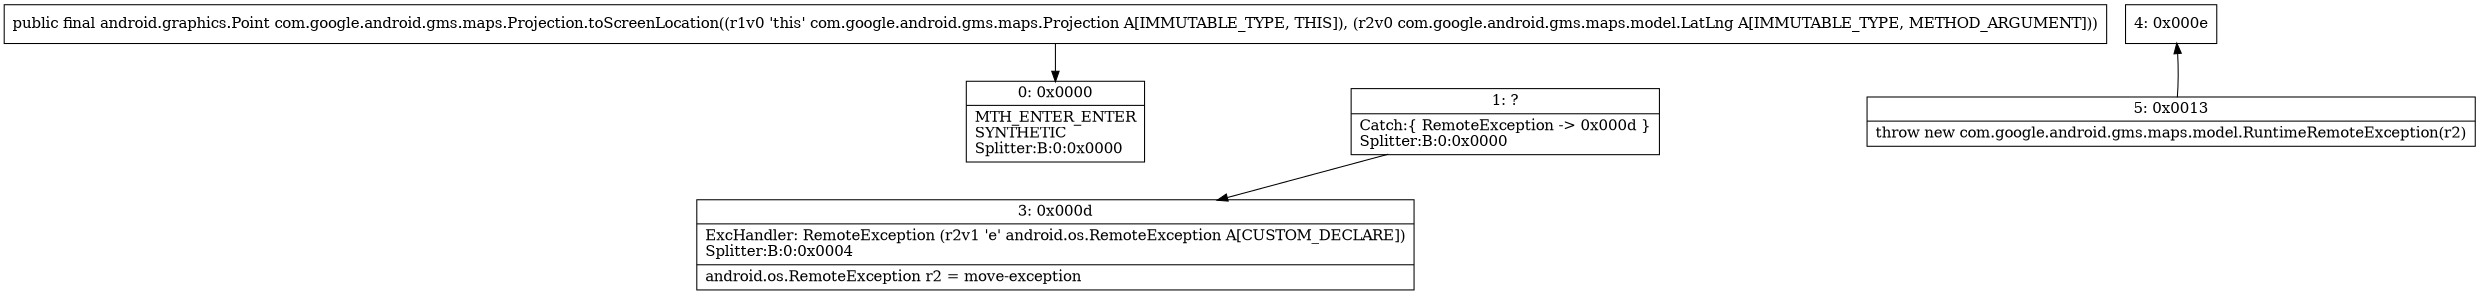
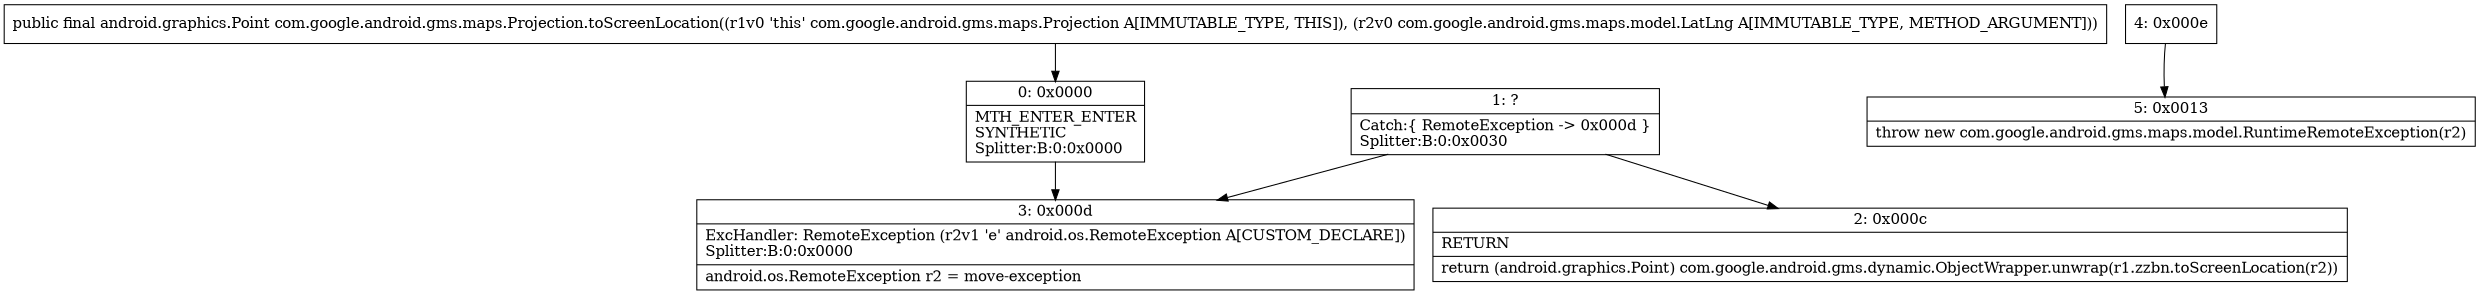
(2178, 75) -> (2164, 65)
(1434, 142) -> (1434, 142)
none -> (1055, 176)
none -> (1890, 245)
(780, 252) -> (780, 252)
